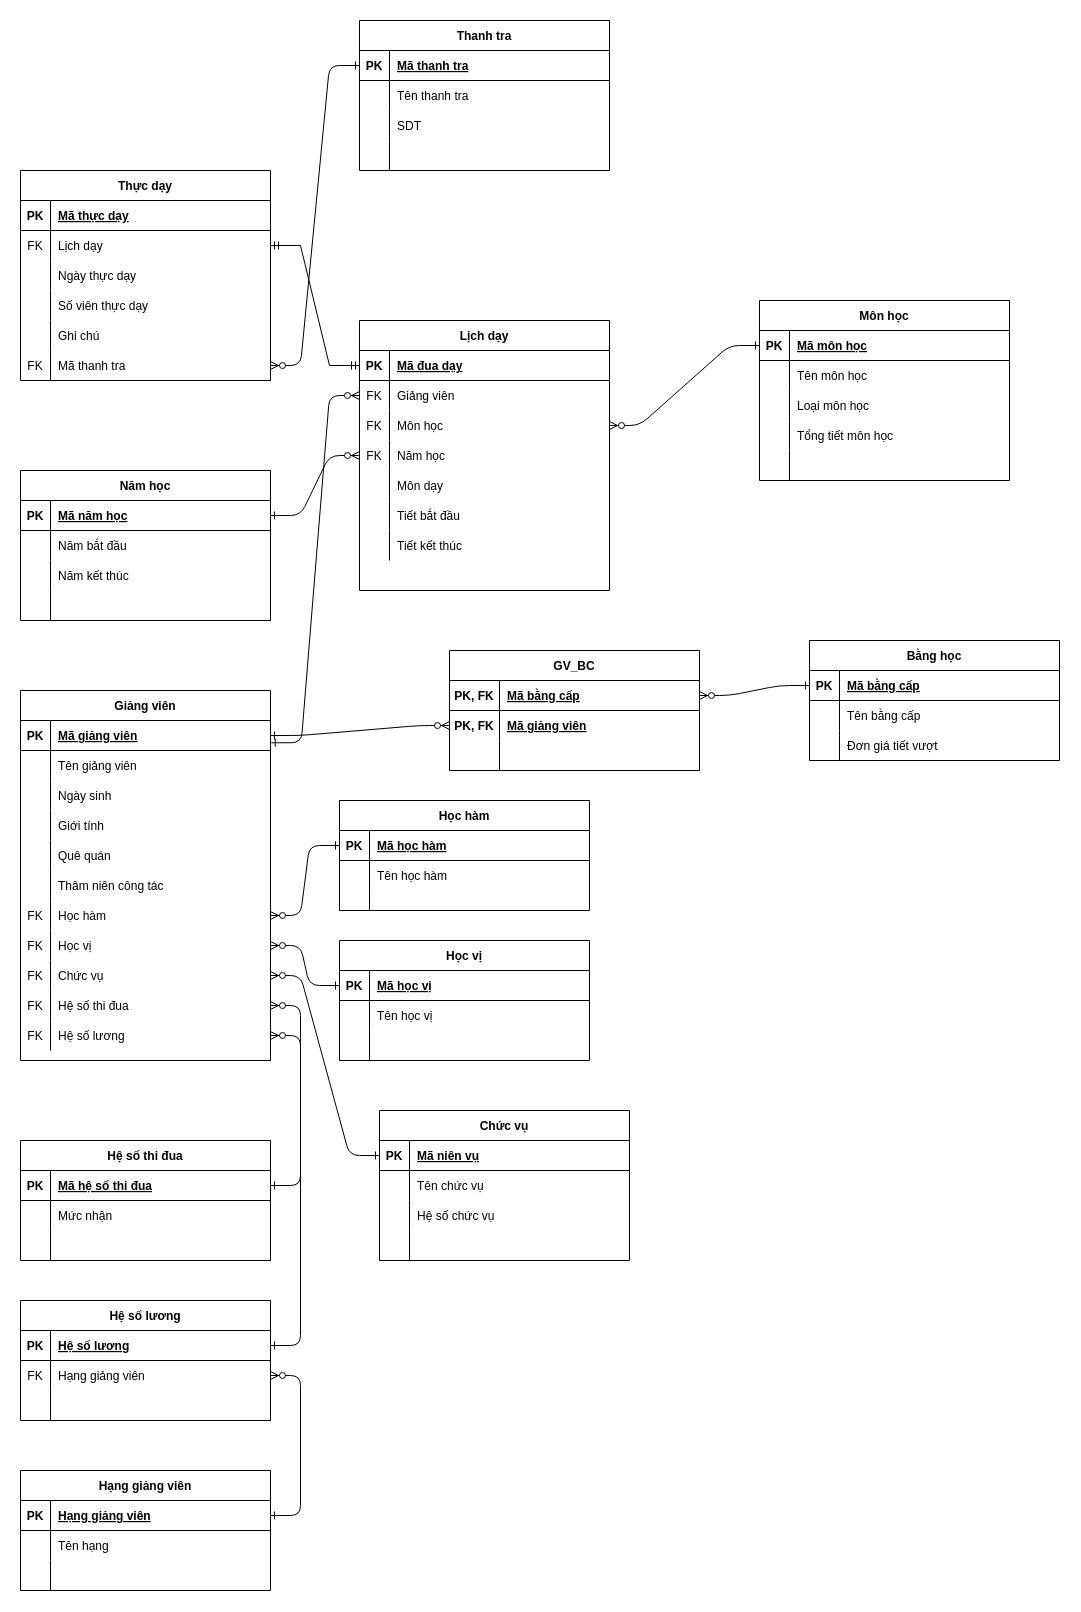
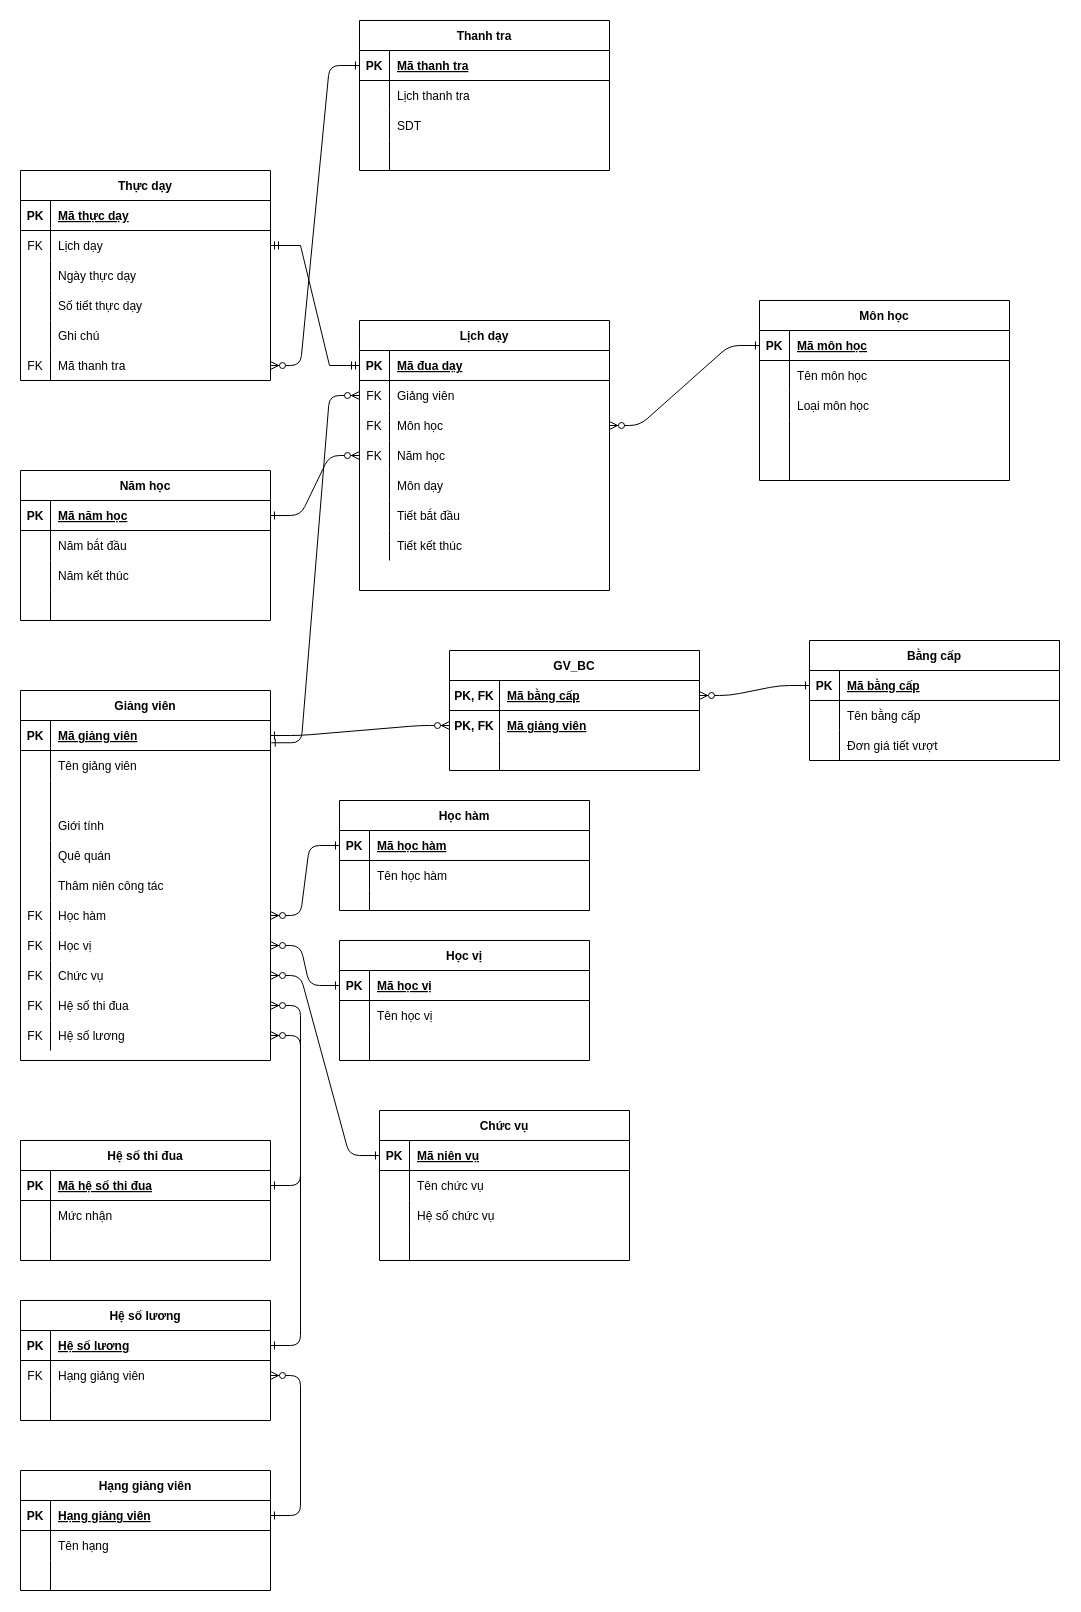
(438, 96) -> (441, 96)
(106, 306) -> (106, 306)
(900, 436) -> none
(934, 656) -> (934, 656)
(161, 796) -> none
